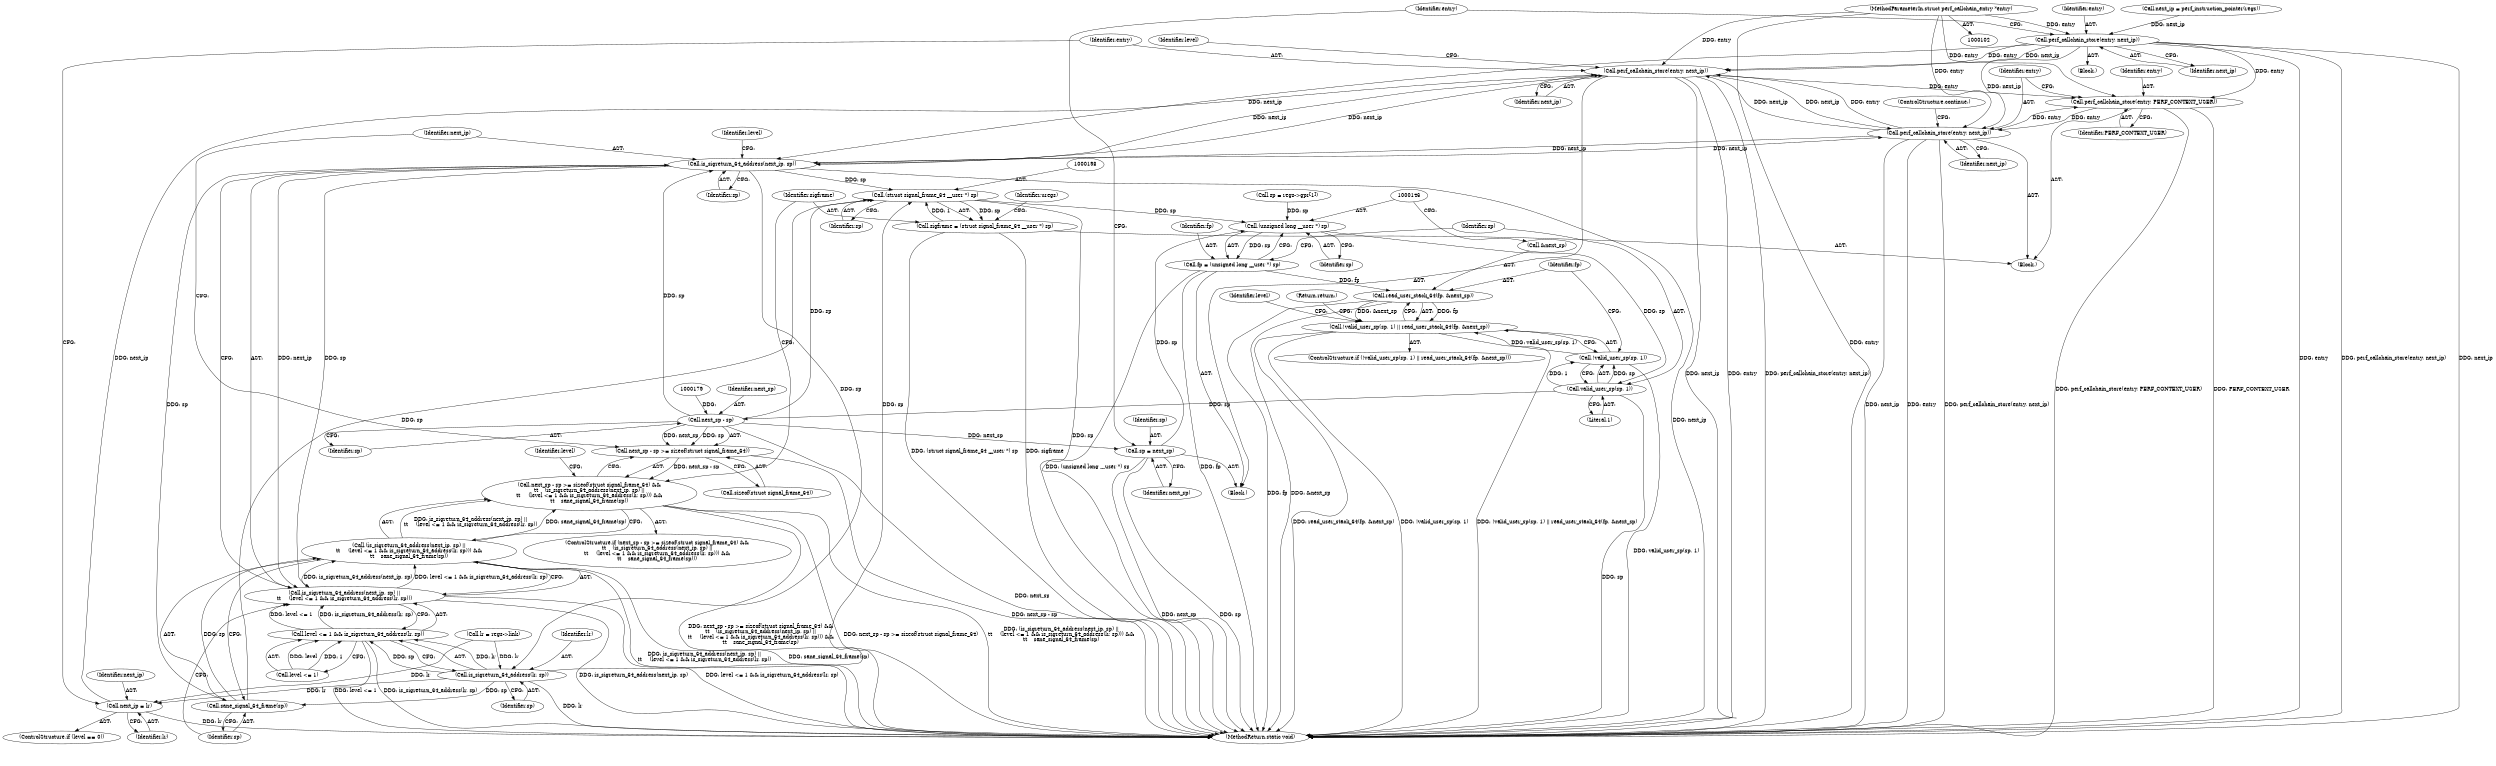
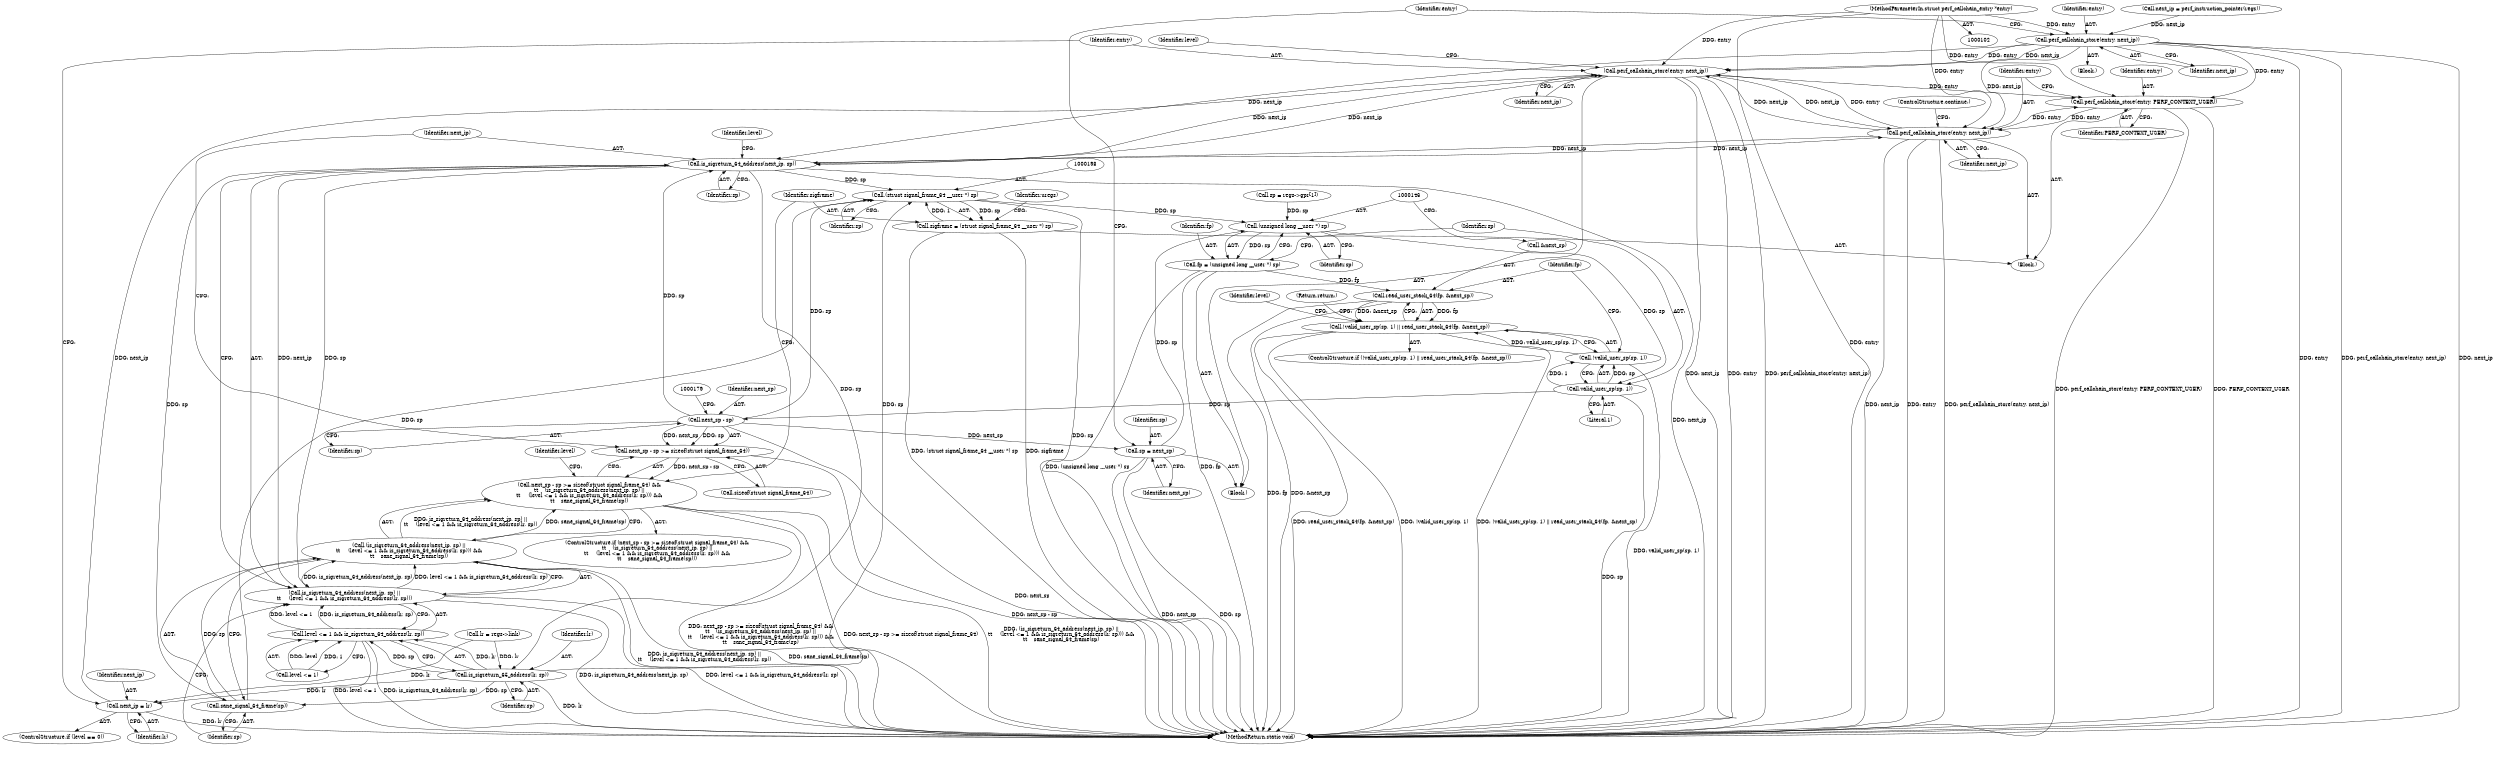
(710, 405) -> (710, 405)
(502, 675) -> (502, 675)
